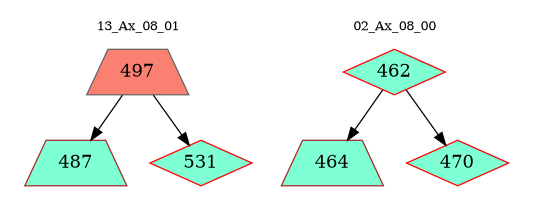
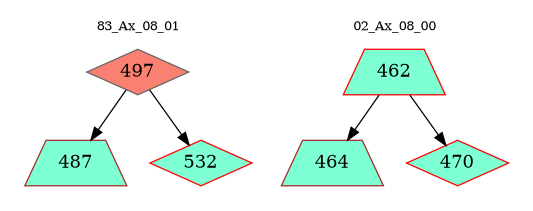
(138, 27) -> (138, 27)
(138, 72) -> (138, 72)
(394, 72) -> (394, 72)
(201, 163) -> (201, 163)
